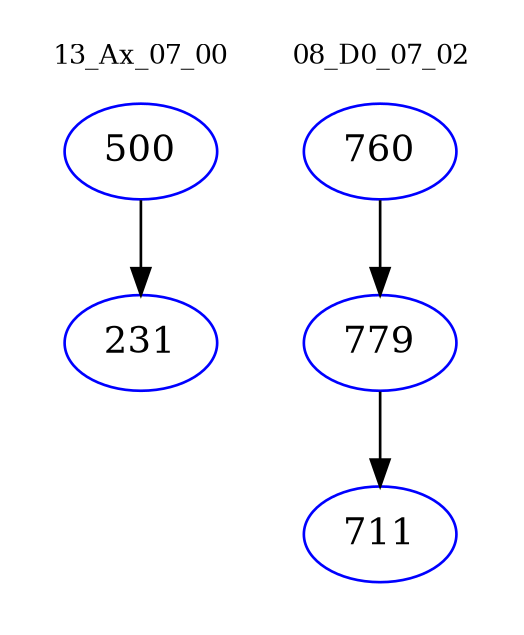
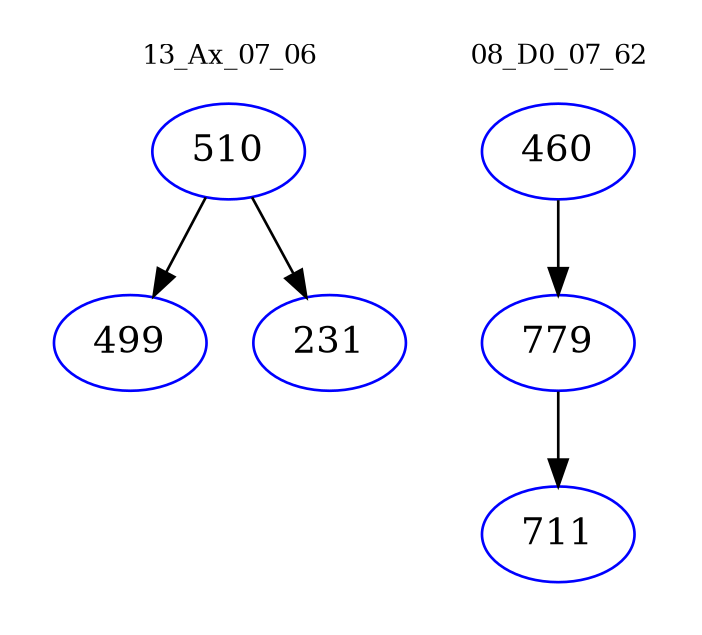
(141, 57) -> (230, 57)
(381, 57) -> (560, 57)
(141, 152) -> (229, 152)
(380, 152) -> (558, 152)
none -> (130, 343)
